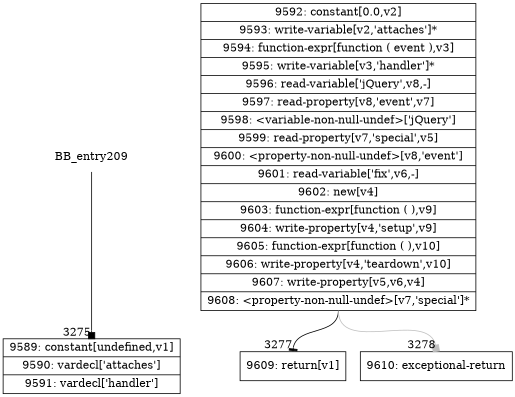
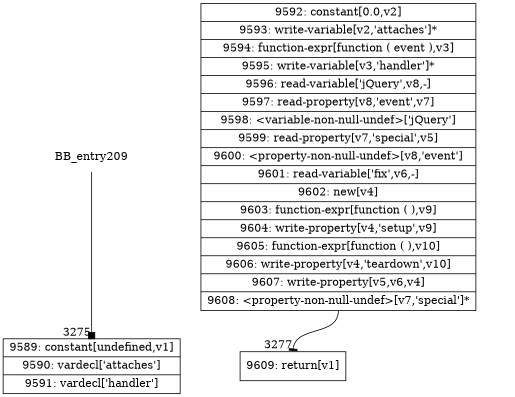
(436, 366) -> none
